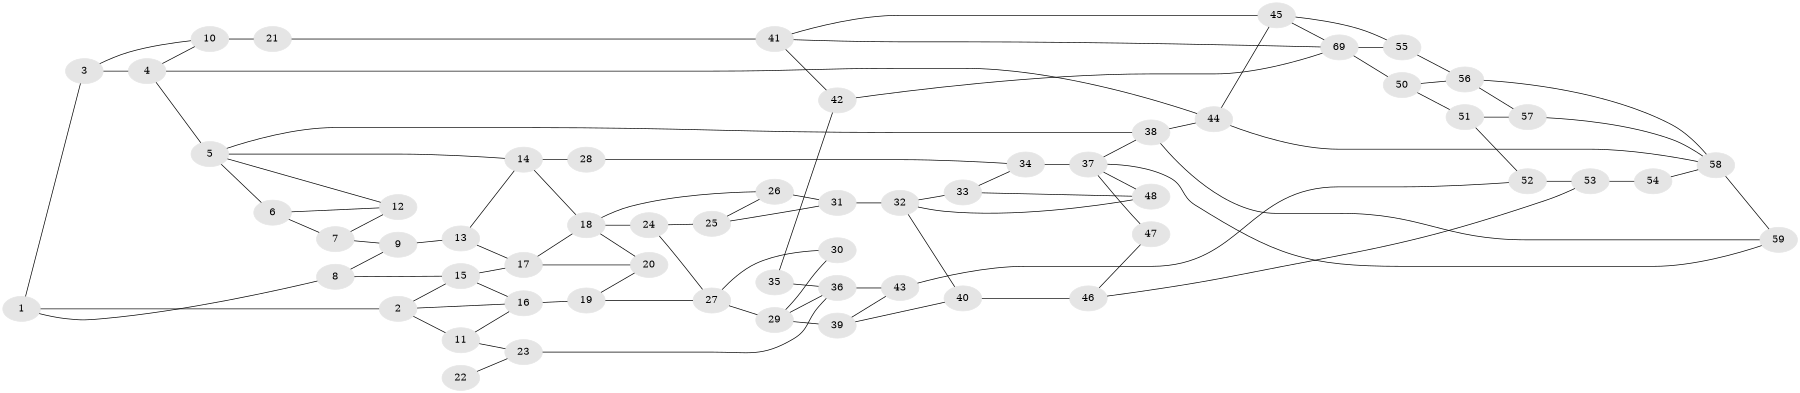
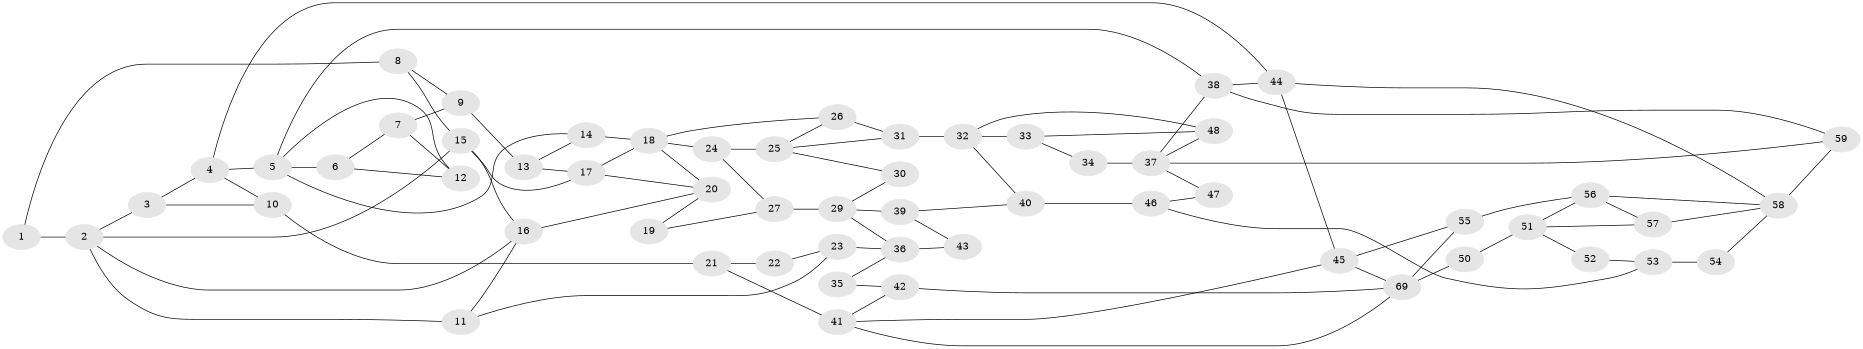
(1433, 82) -> (1559, 211)
(586, 160) -> none
(53, 190) -> (116, 221)
(1219, 246) -> none
(766, 260) -> (837, 162)
none -> (743, 264)
(555, 302) -> (618, 211)
